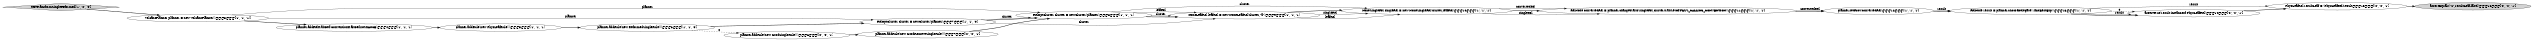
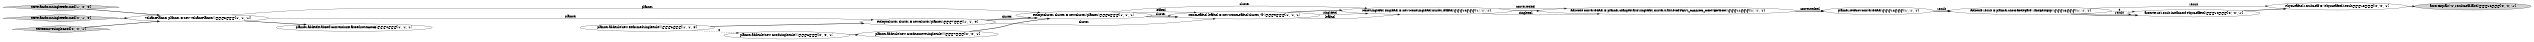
none -> (61, 18)
(501, 28) -> none
none -> (61, 29)
